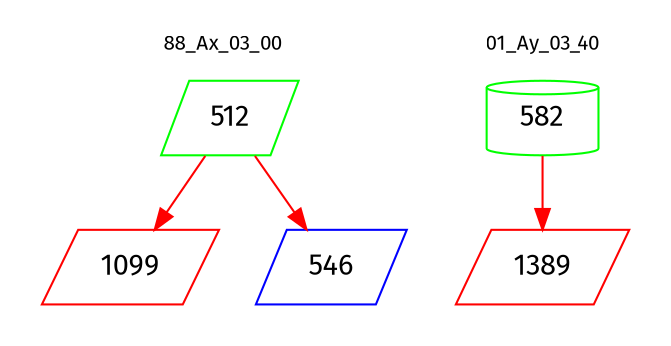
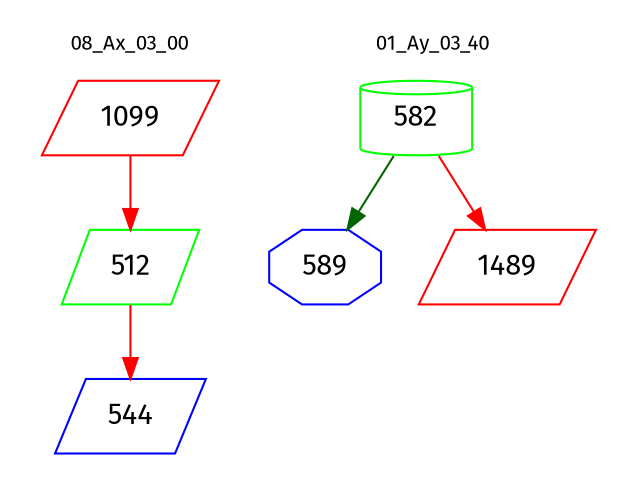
(224, 45) -> (130, 45)
(186, 184) -> (130, 182)
none -> (325, 267)
(331, 267) -> (130, 416)
(543, 267) -> (507, 267)
